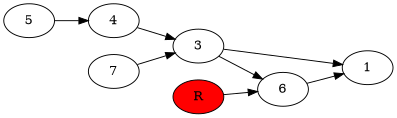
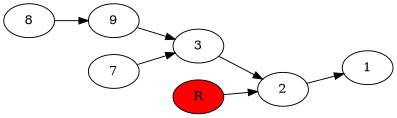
(29, 21) -> (29, 21)
(114, 21) -> (114, 21)
(278, 56) -> none
(283, 89) -> (283, 89)
